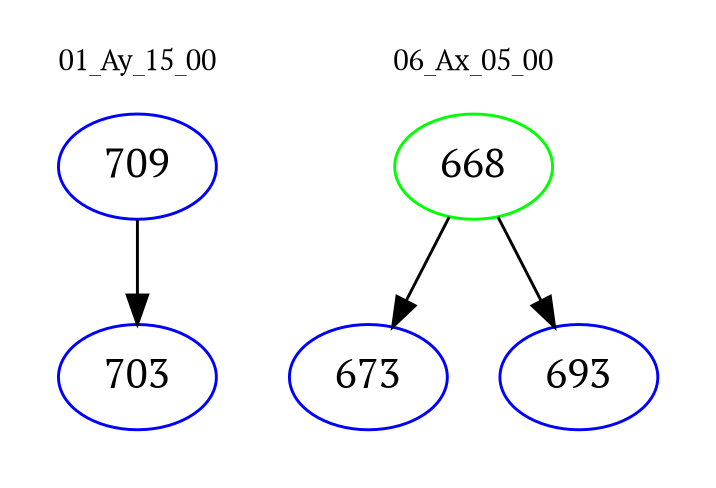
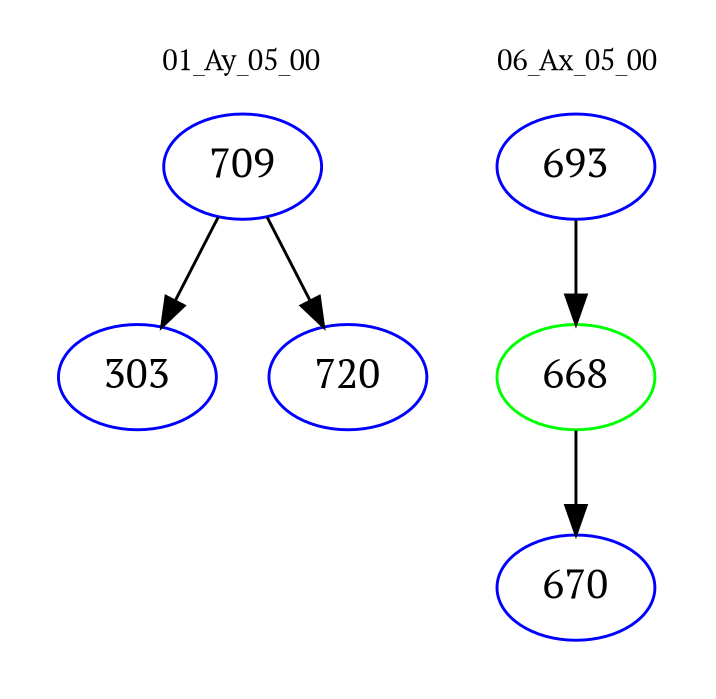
(139, 63) -> (243, 63)
(520, 259) -> (576, 258)
(137, 377) -> (137, 377)
none -> (348, 377)
(368, 377) -> (576, 588)
